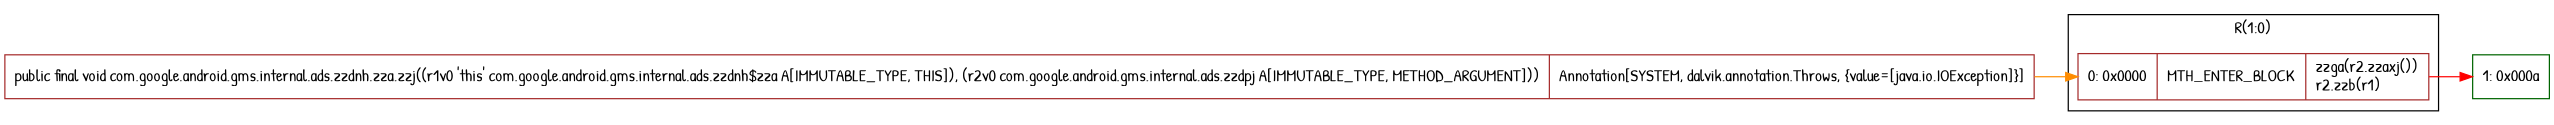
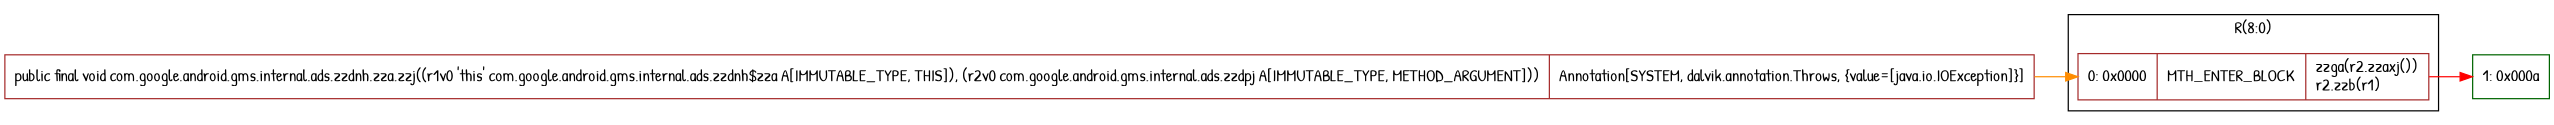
(2253, 29) -> (2253, 29)
